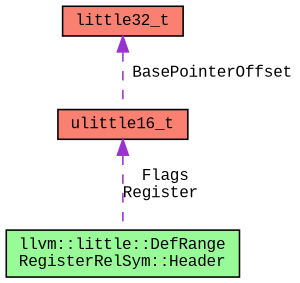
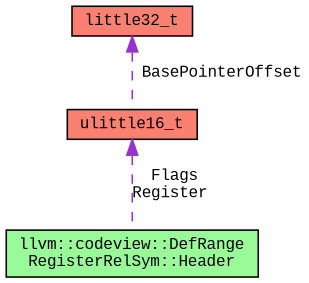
(123, 254) -> (132, 254)
